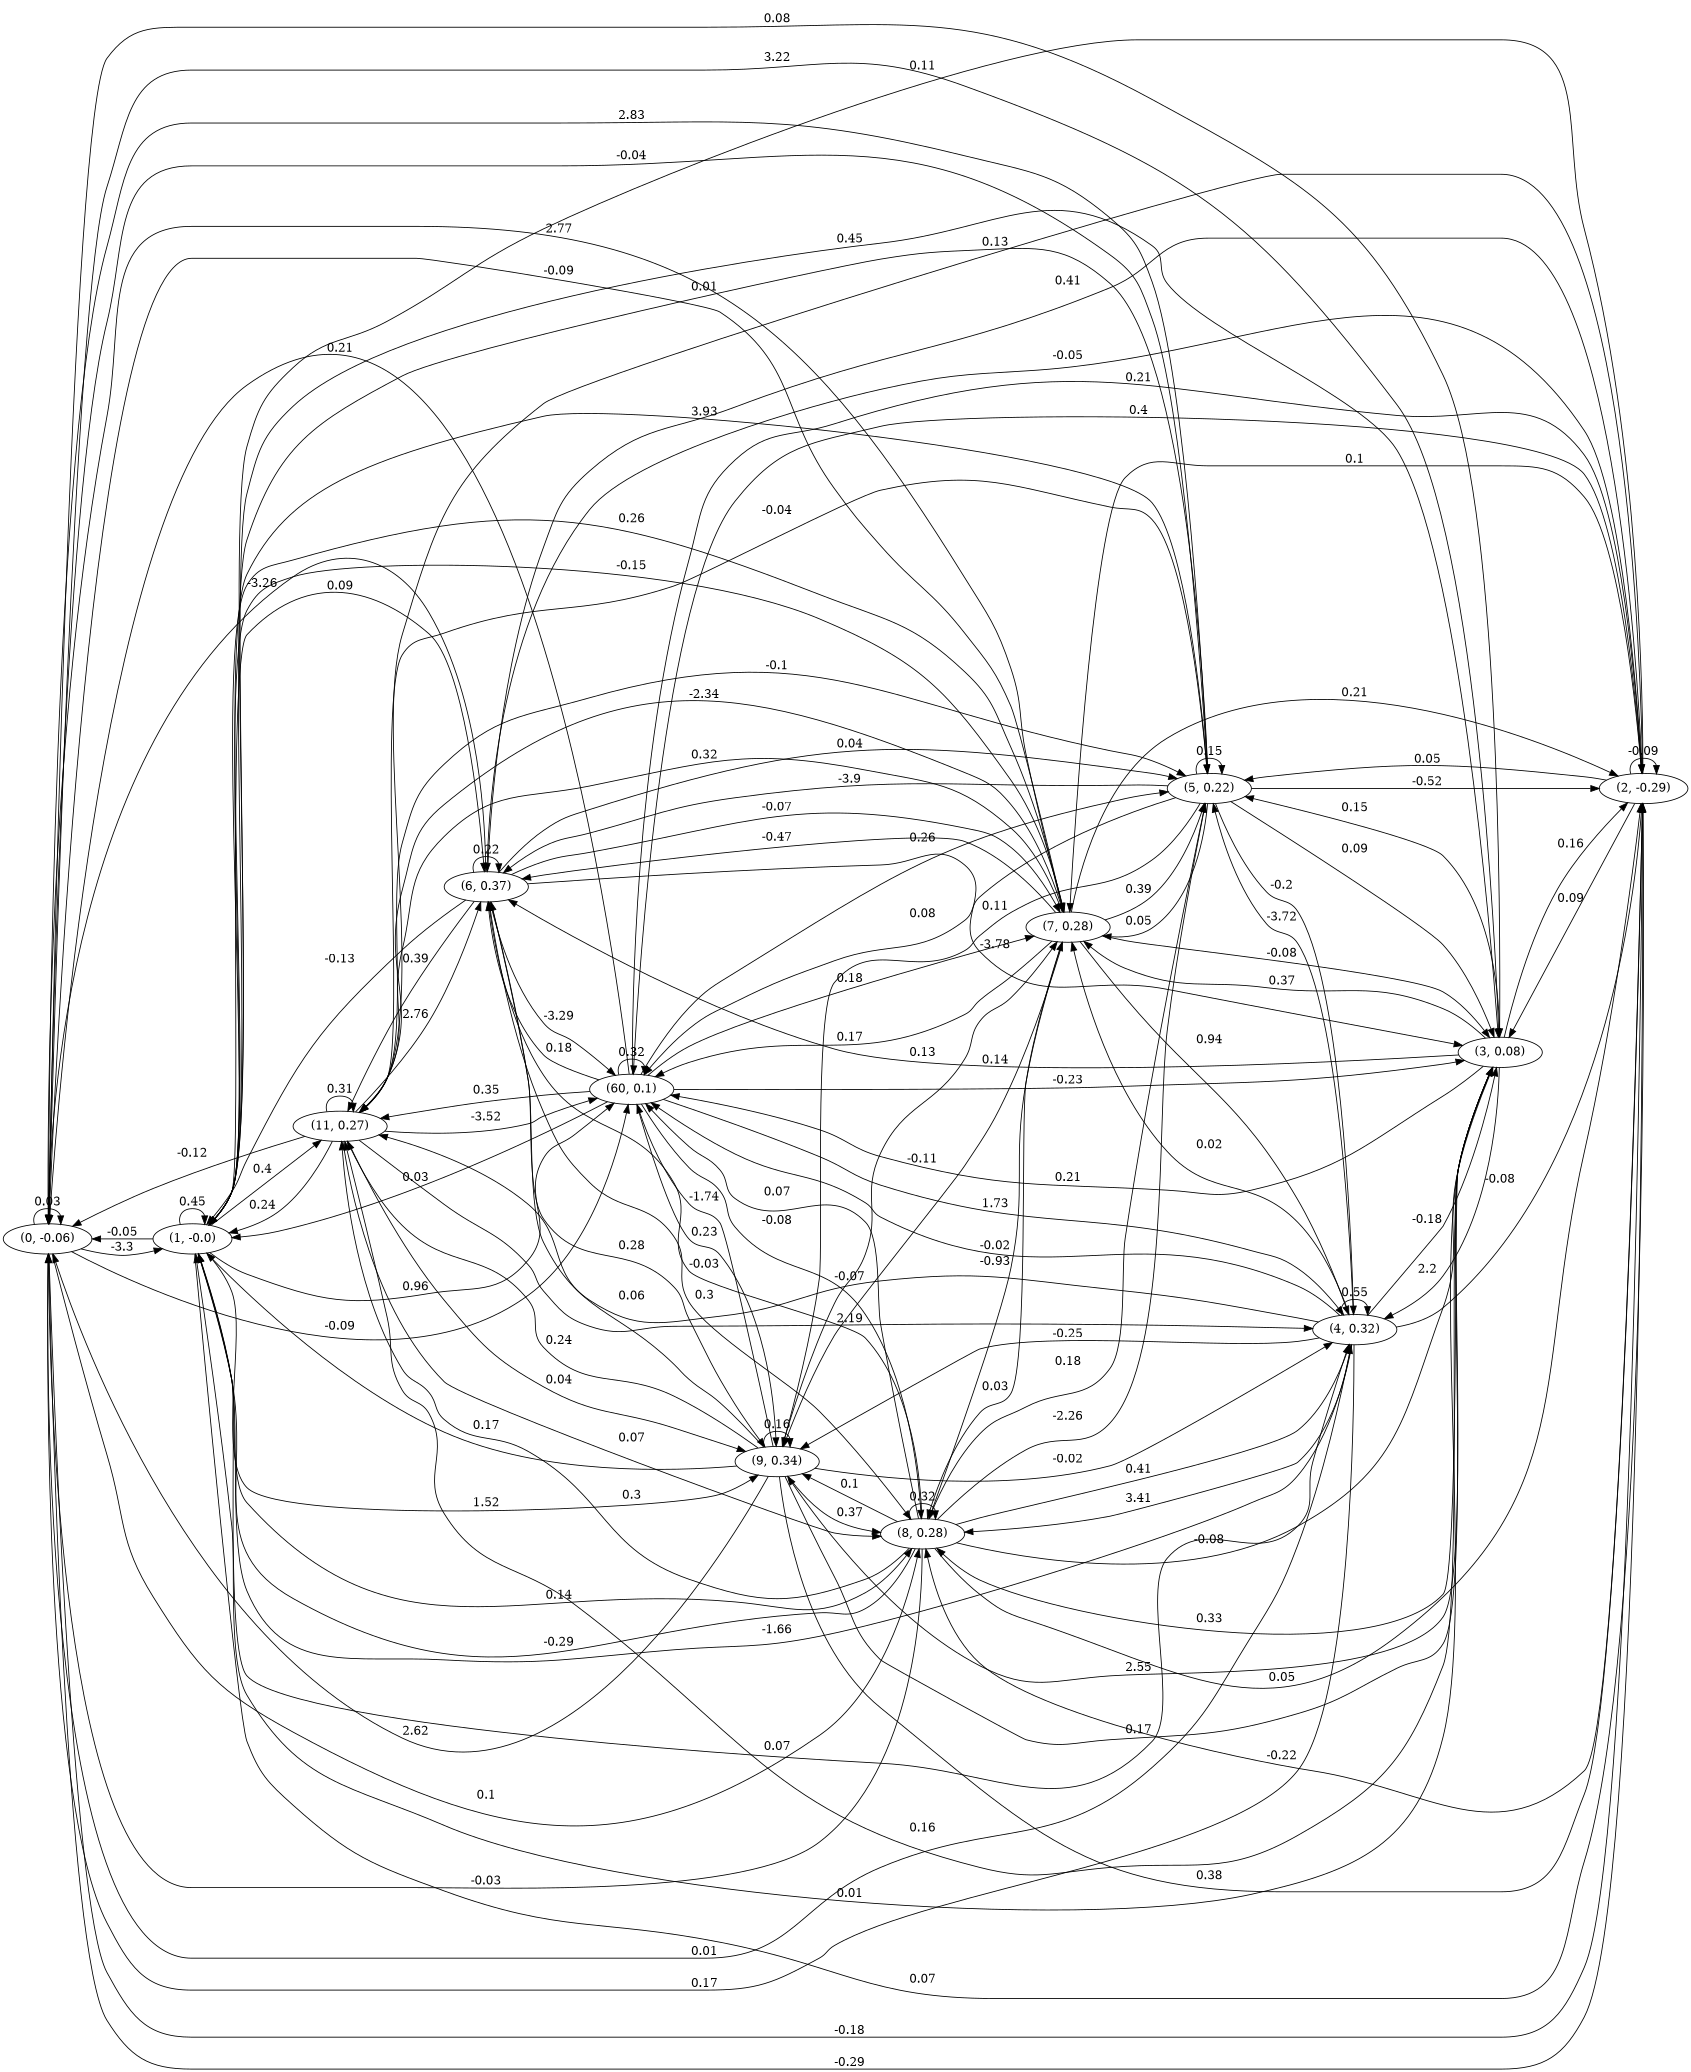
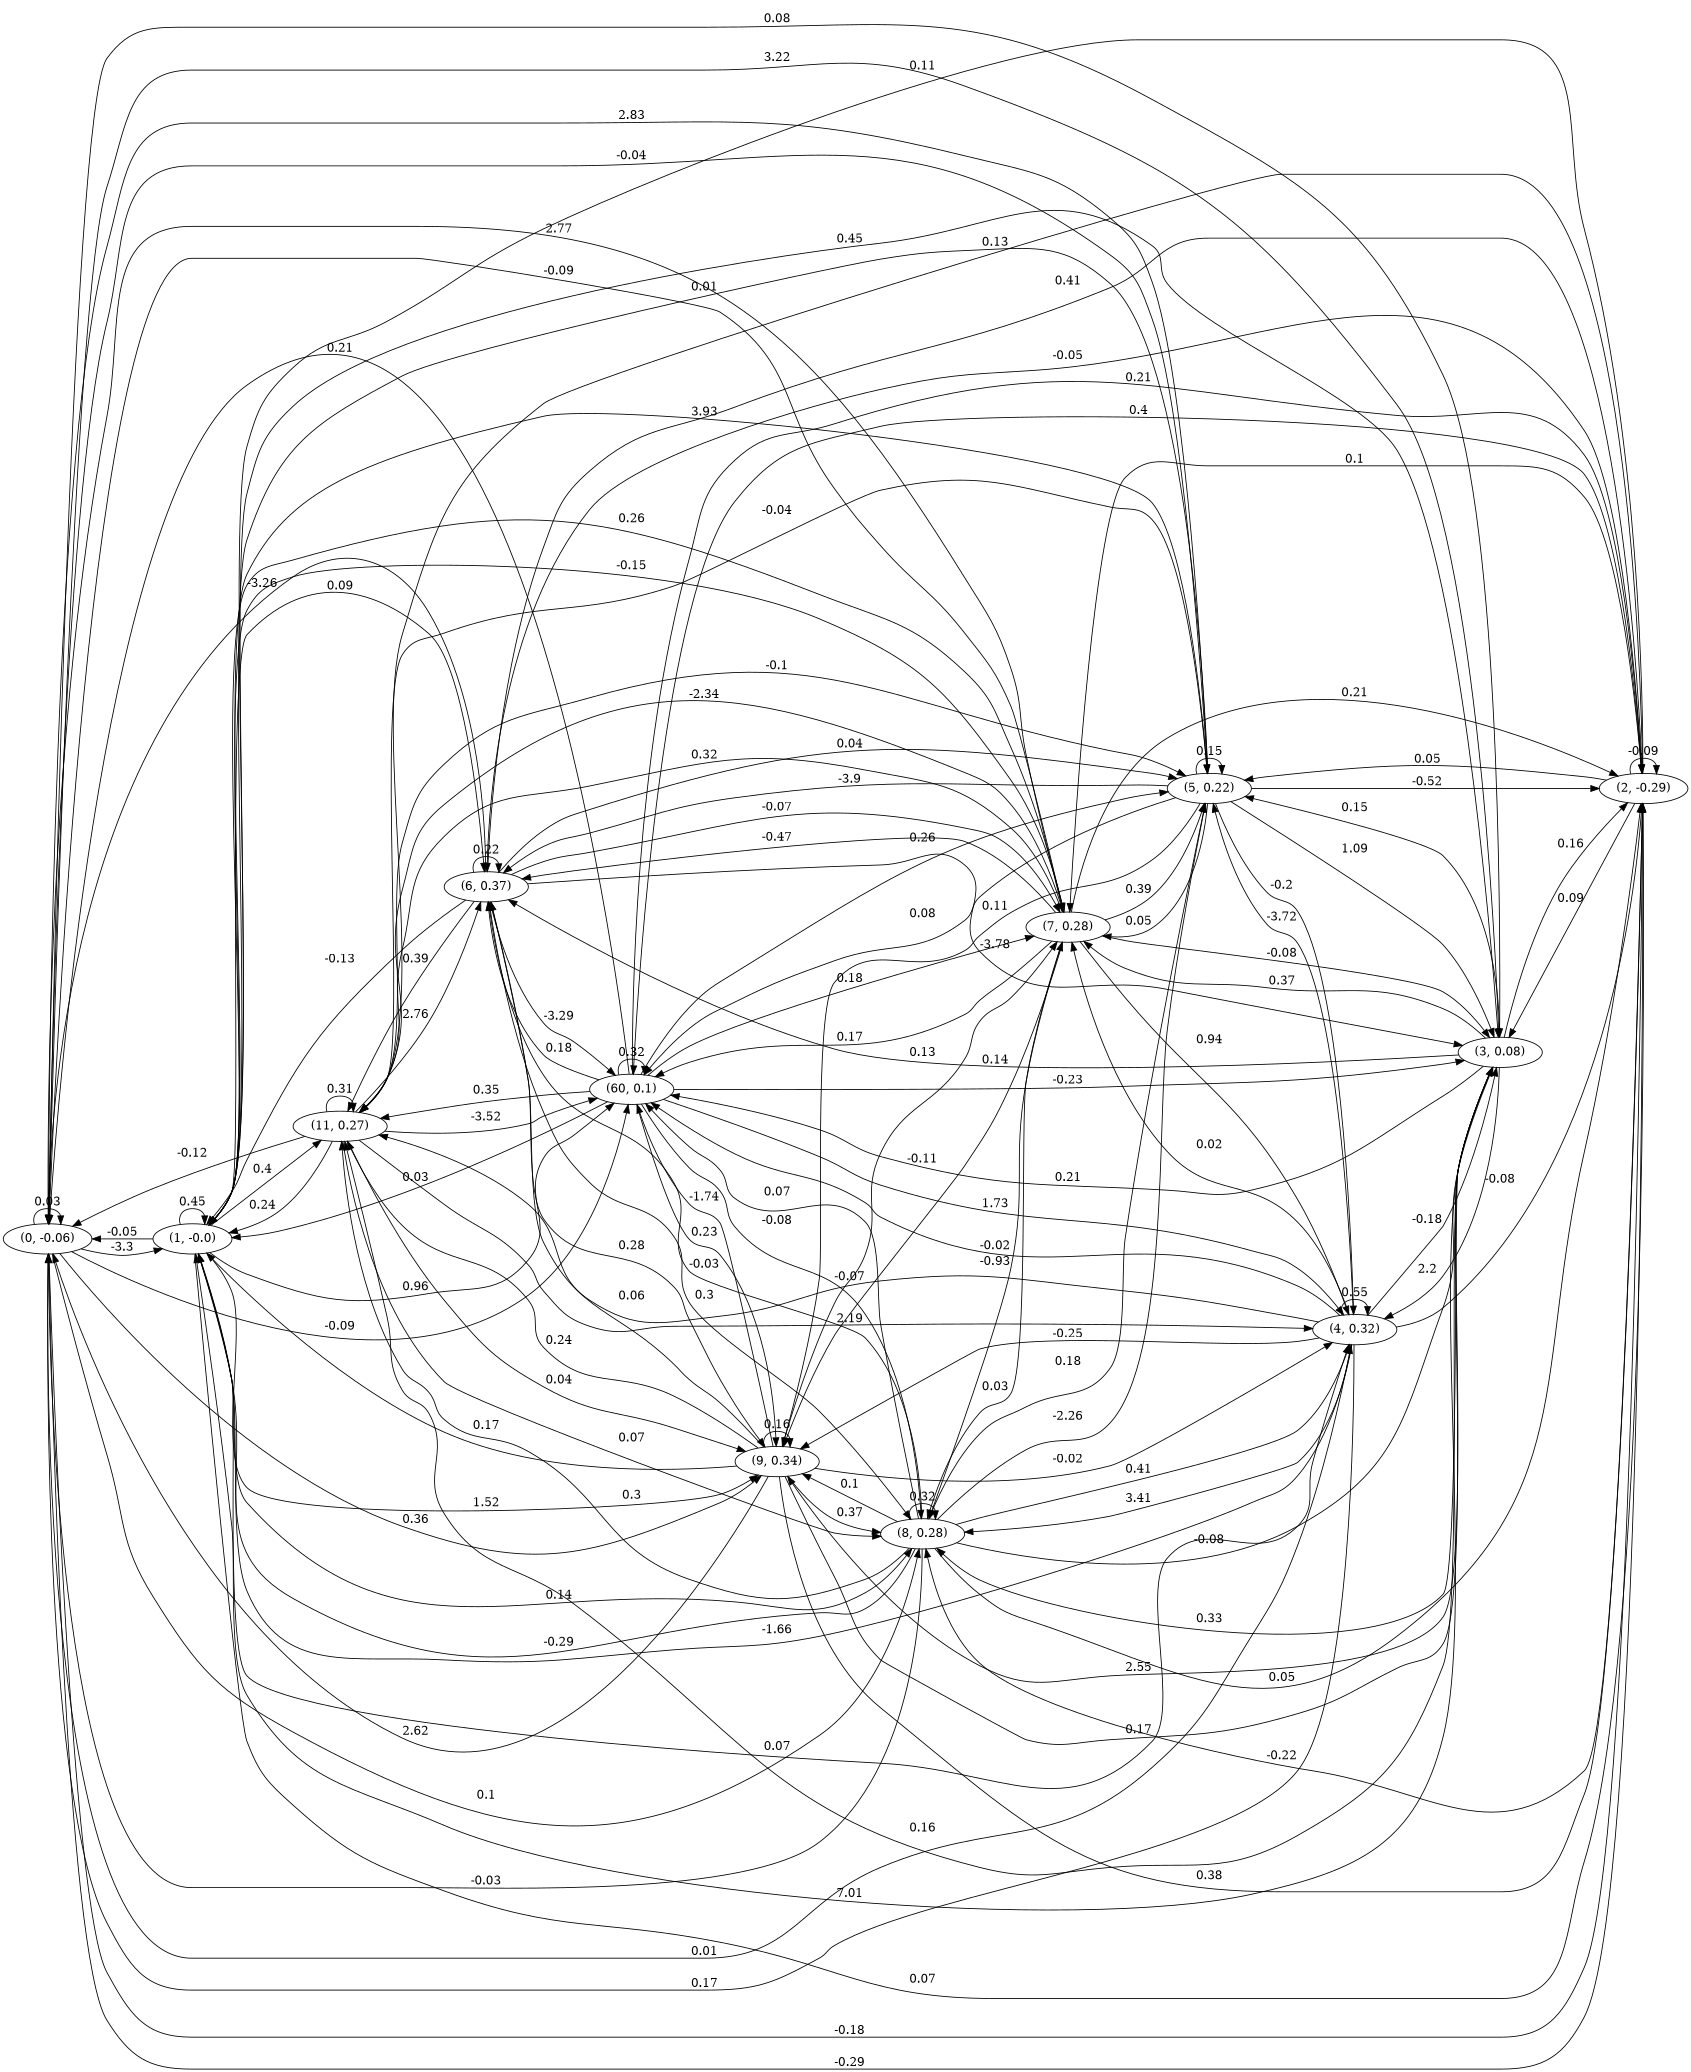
(1355, 849) -> (1355, 849)
none -> (388, 1520)
(850, 1894) -> (850, 1894)
